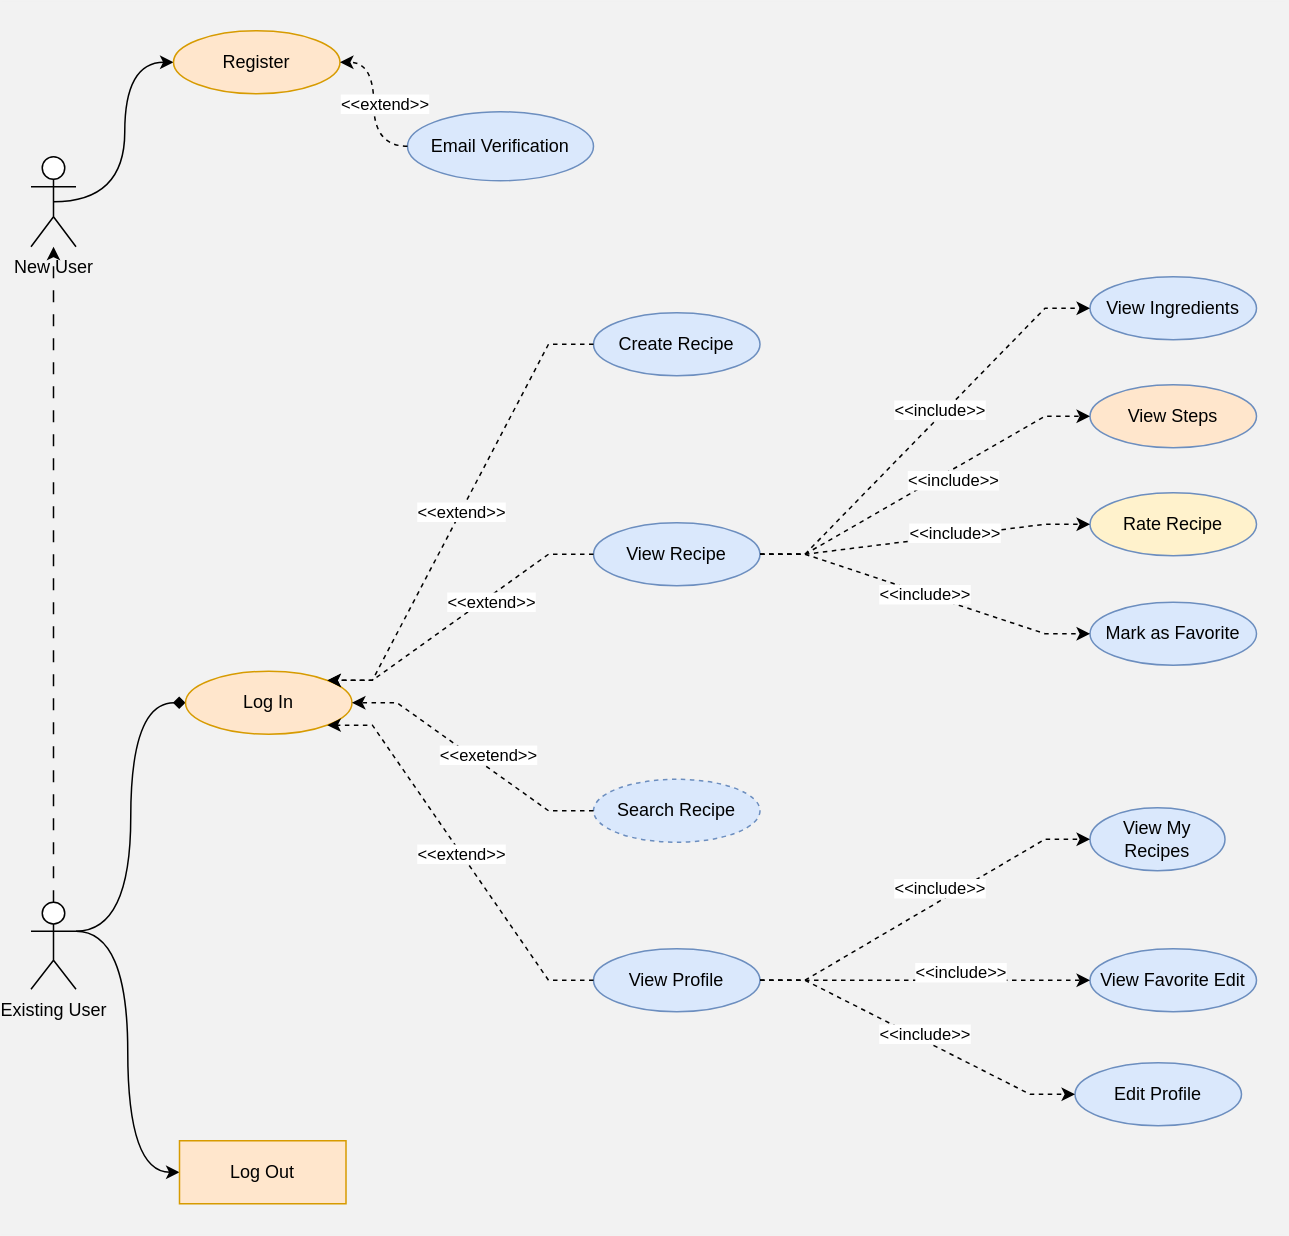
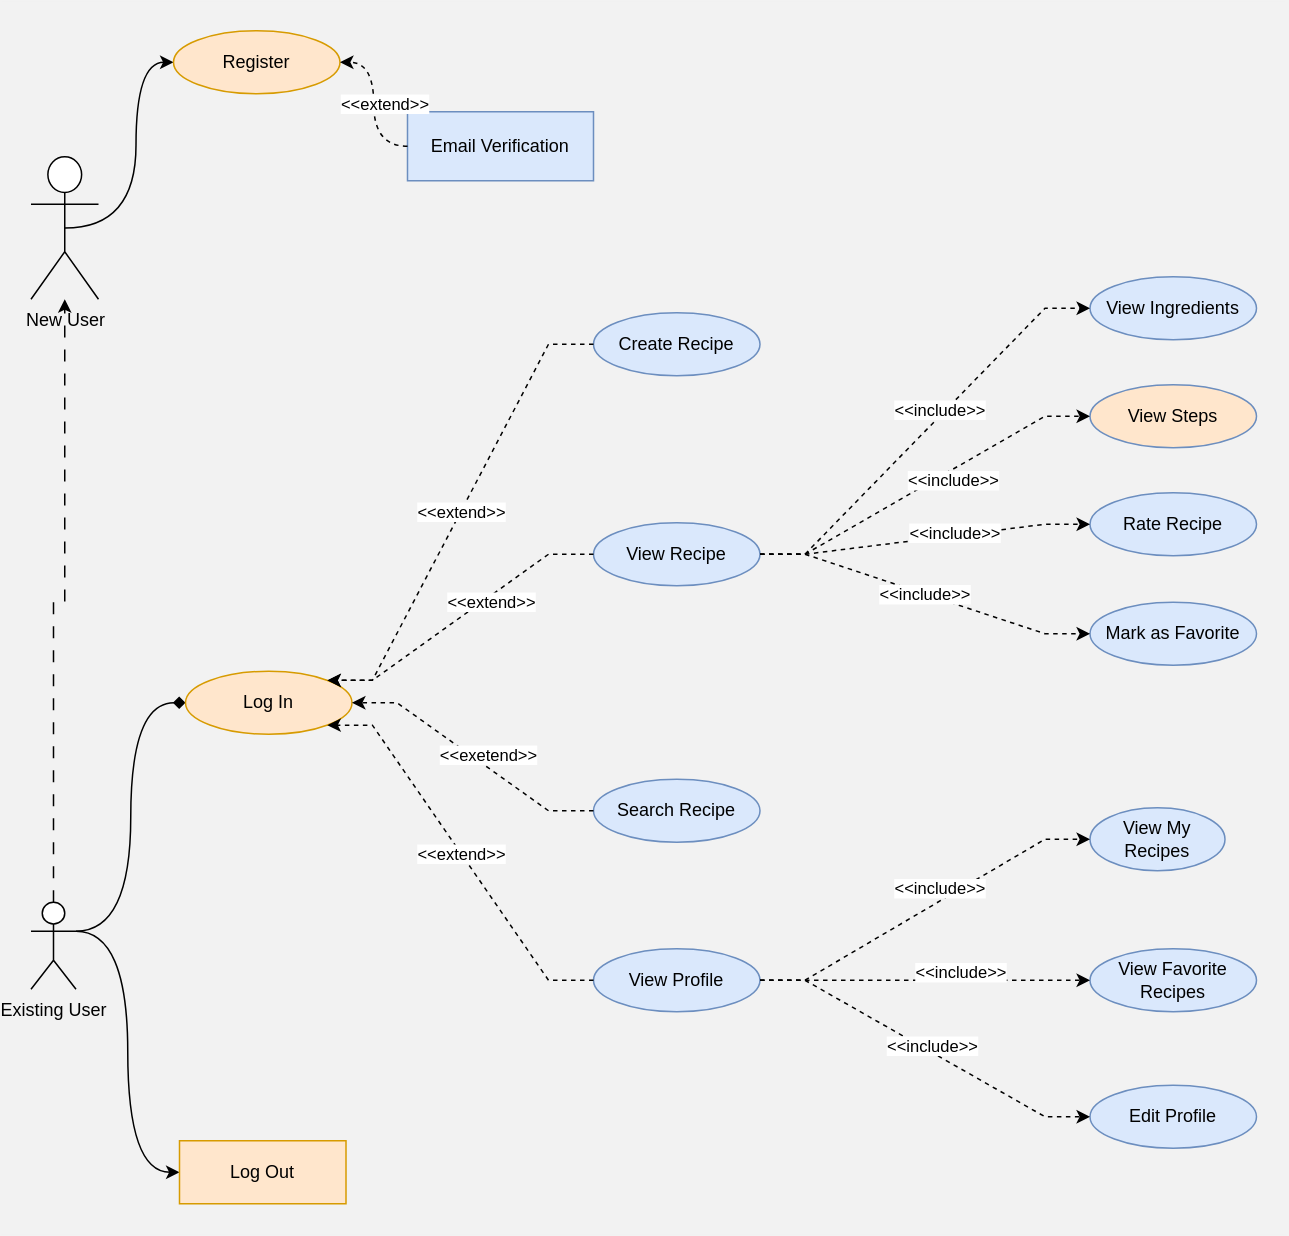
(500, 146) -> (500, 146)
(53, 202) -> (65, 228)
(1173, 524) -> (1173, 524)
(677, 811) -> (677, 811)
(1173, 980) -> (1173, 980)
(1158, 1094) -> (1173, 1117)
